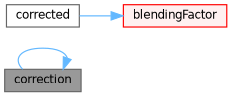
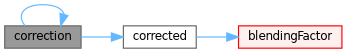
none -> (96, 37)
